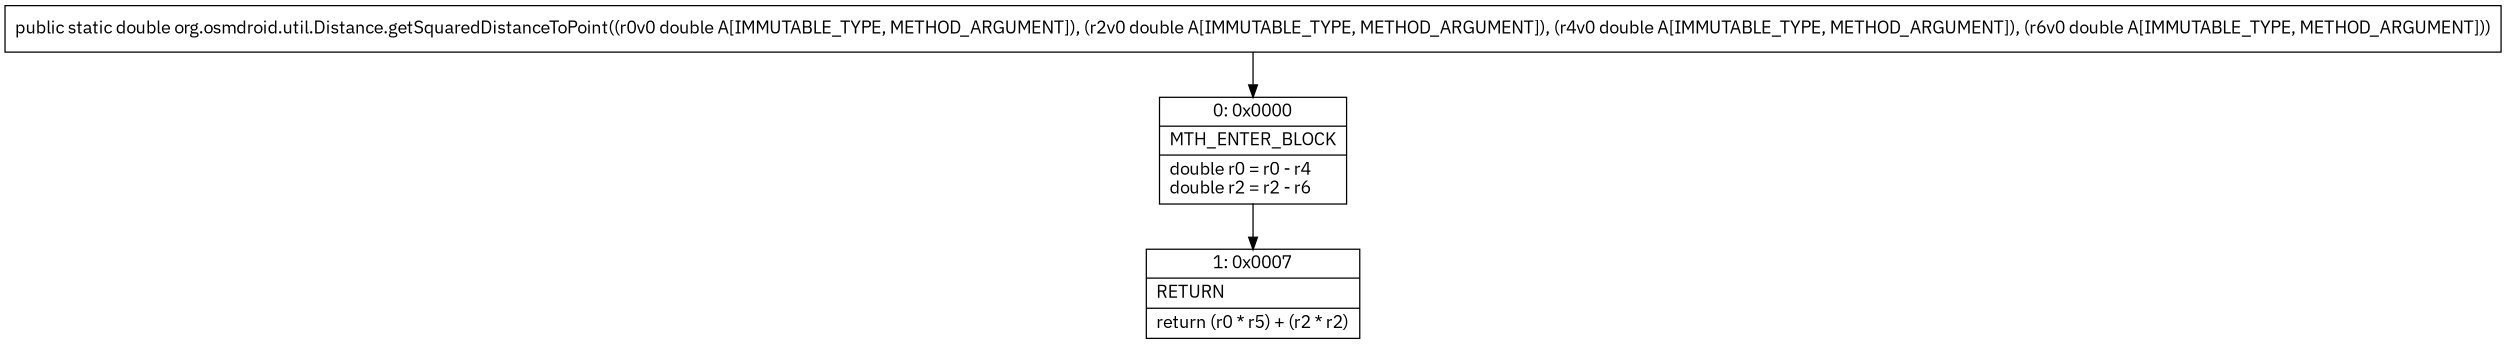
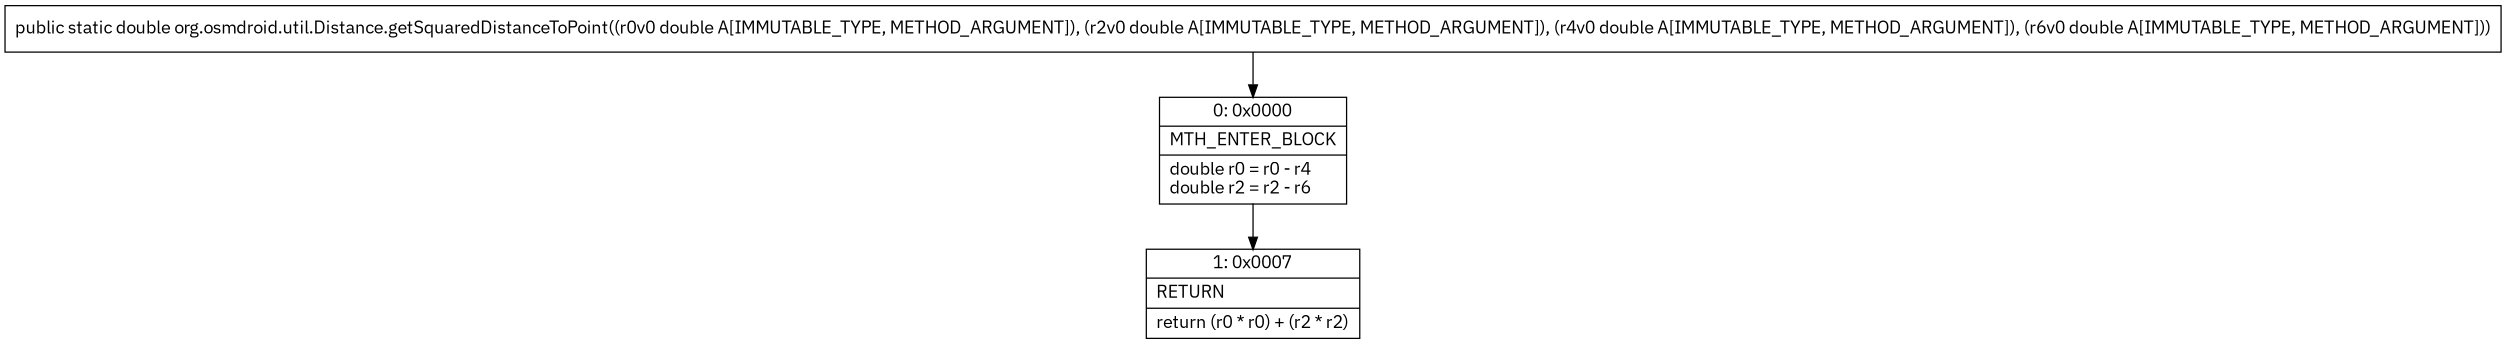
(1253, 323) -> (1253, 323)
